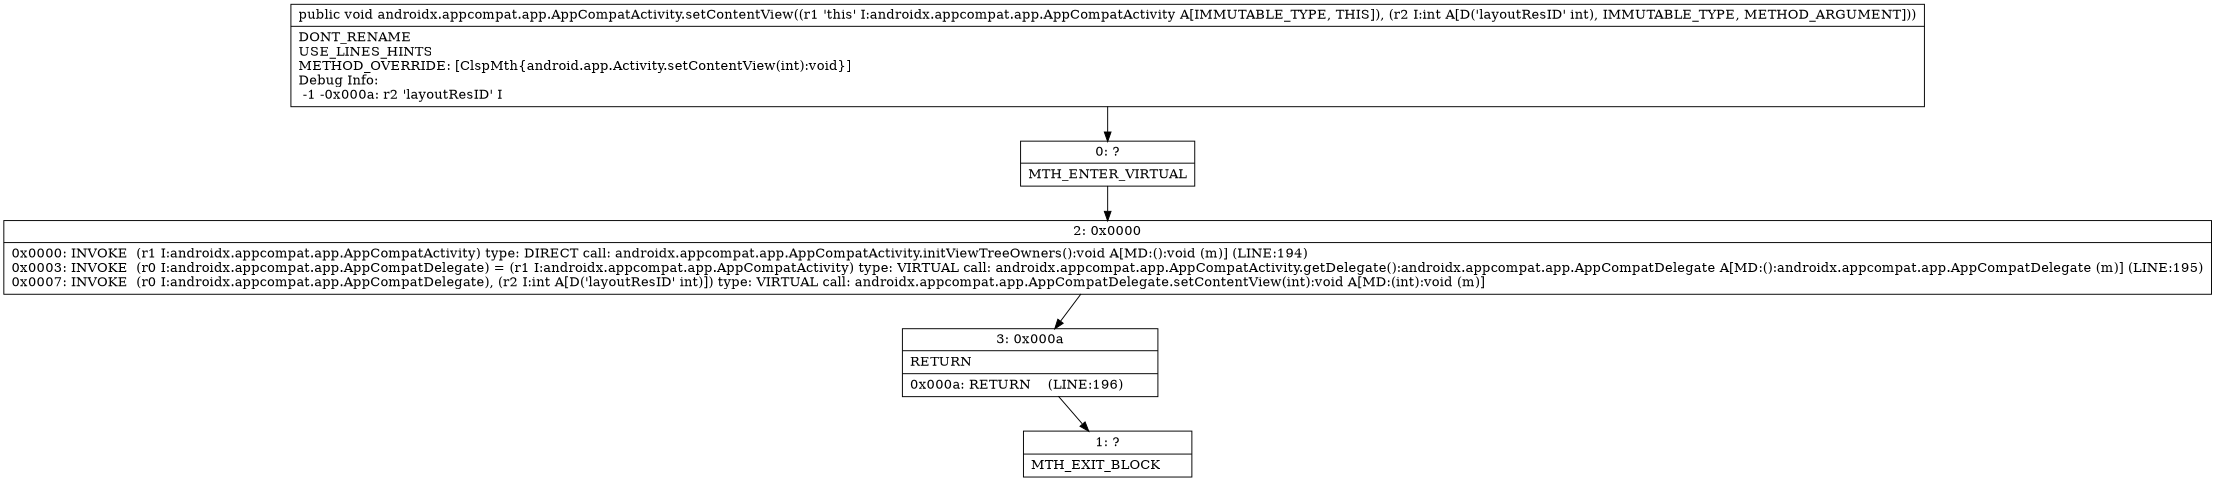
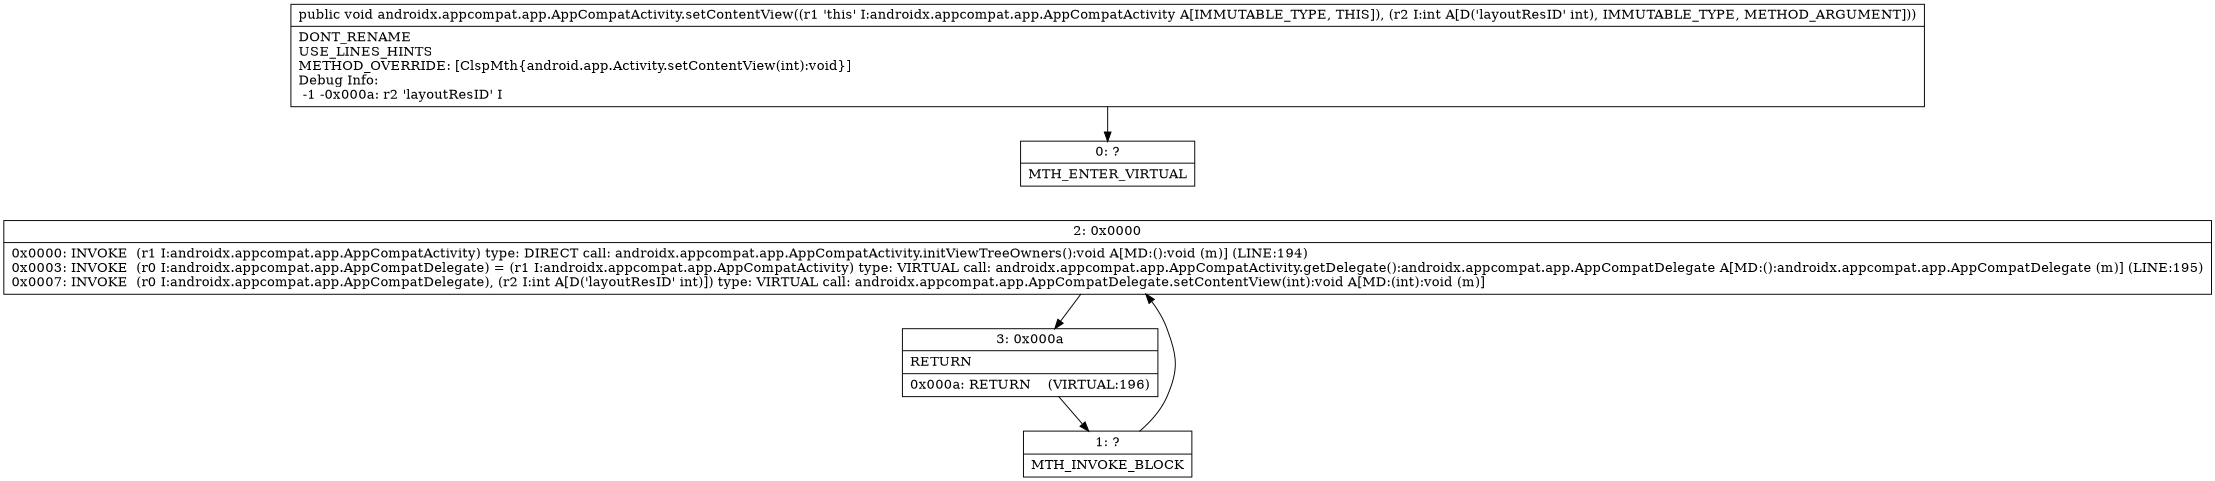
(1108, 198) -> (1175, 370)
(1017, 385) -> (1030, 385)
(1096, 465) -> (1108, 465)
